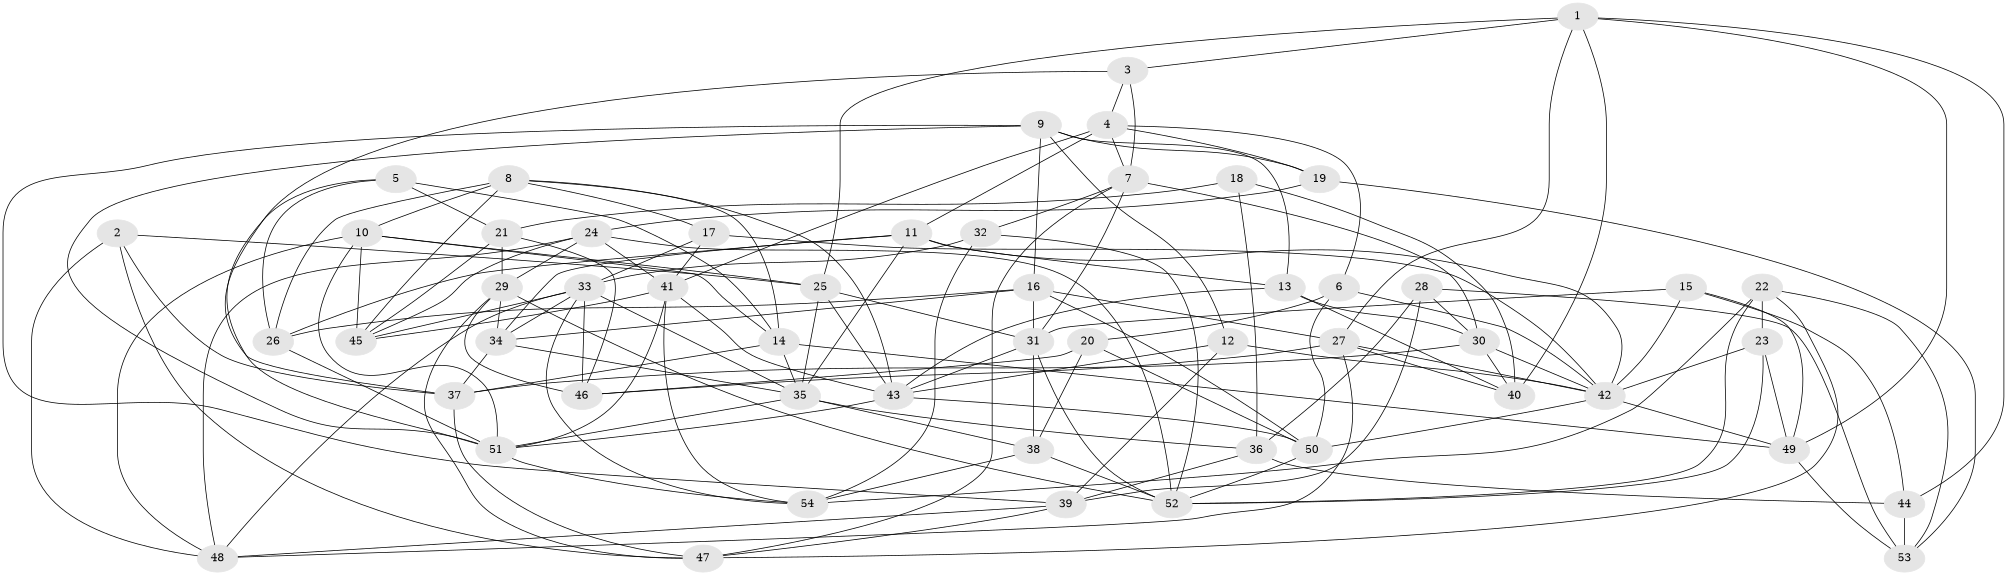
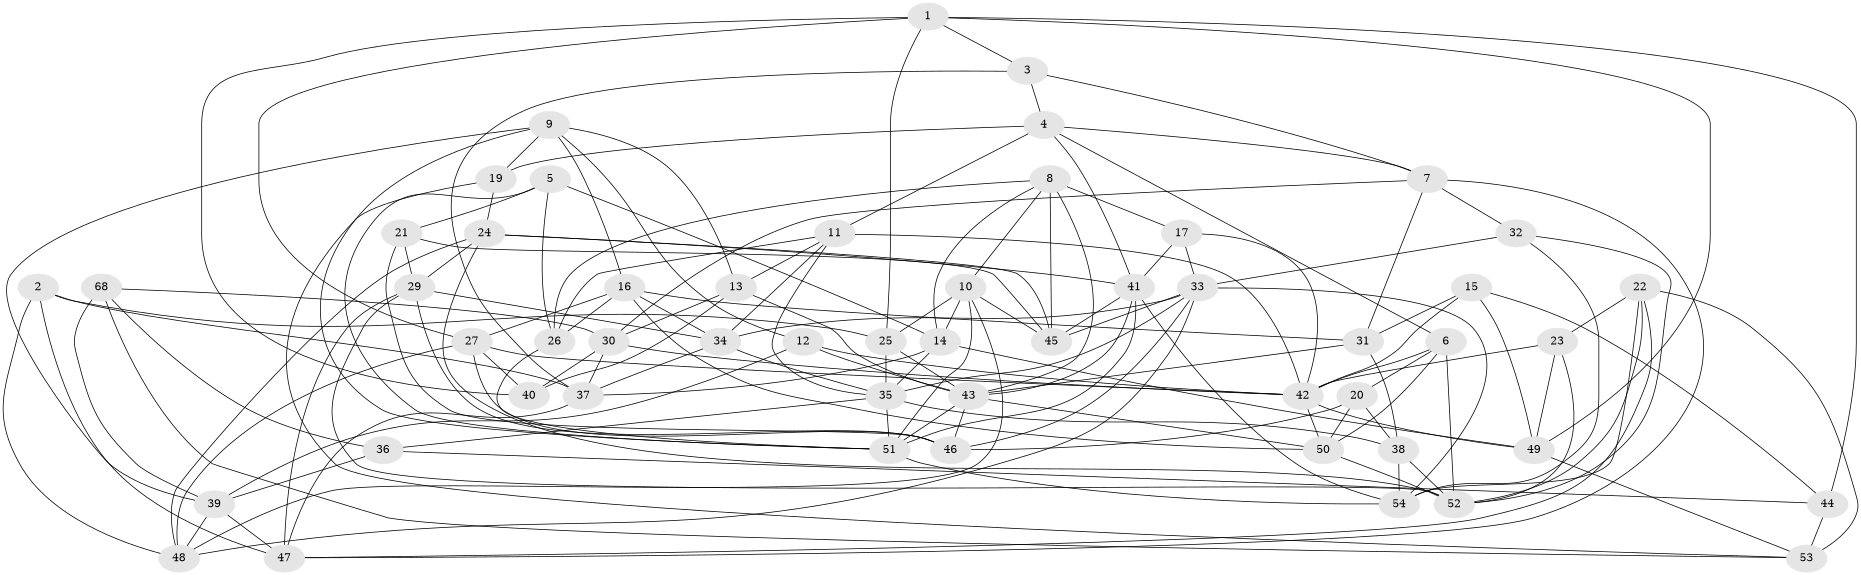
(1237, 179) -> none
(1422, 288) -> (102, 288)
(927, 315) -> none
none -> (961, 420)
(1085, 443) -> (1450, 423)
